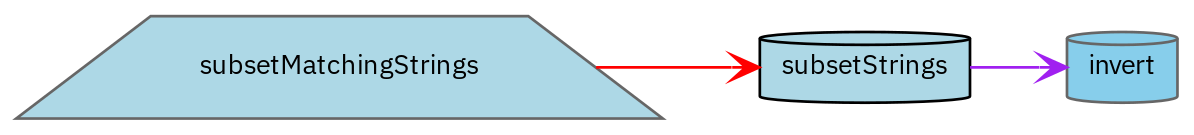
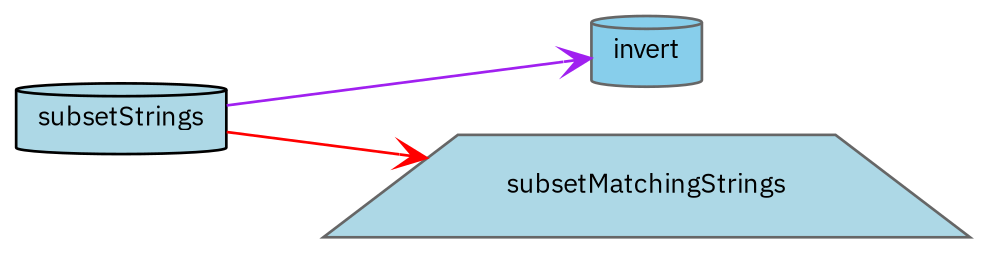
(664, 67) -> (313, 143)
